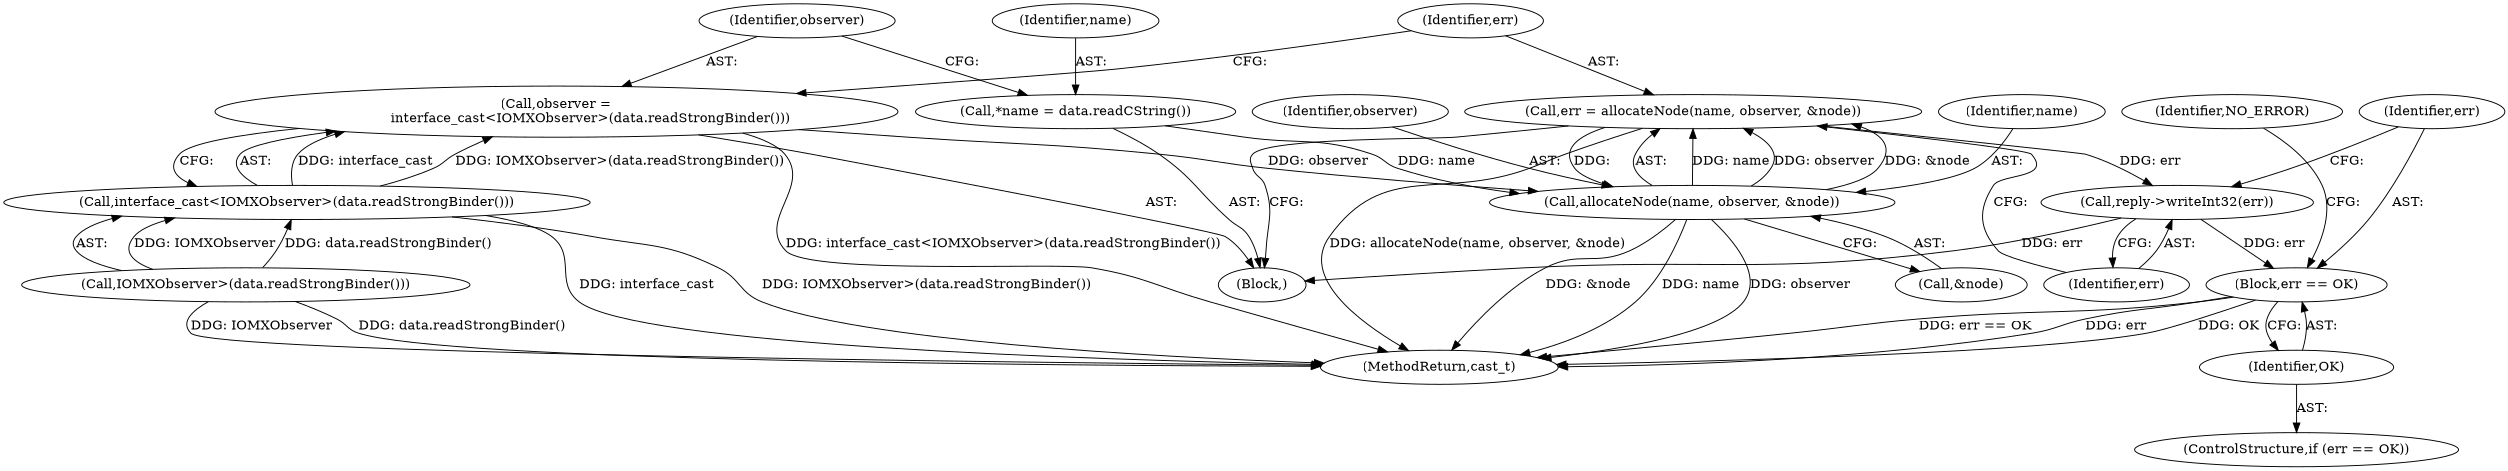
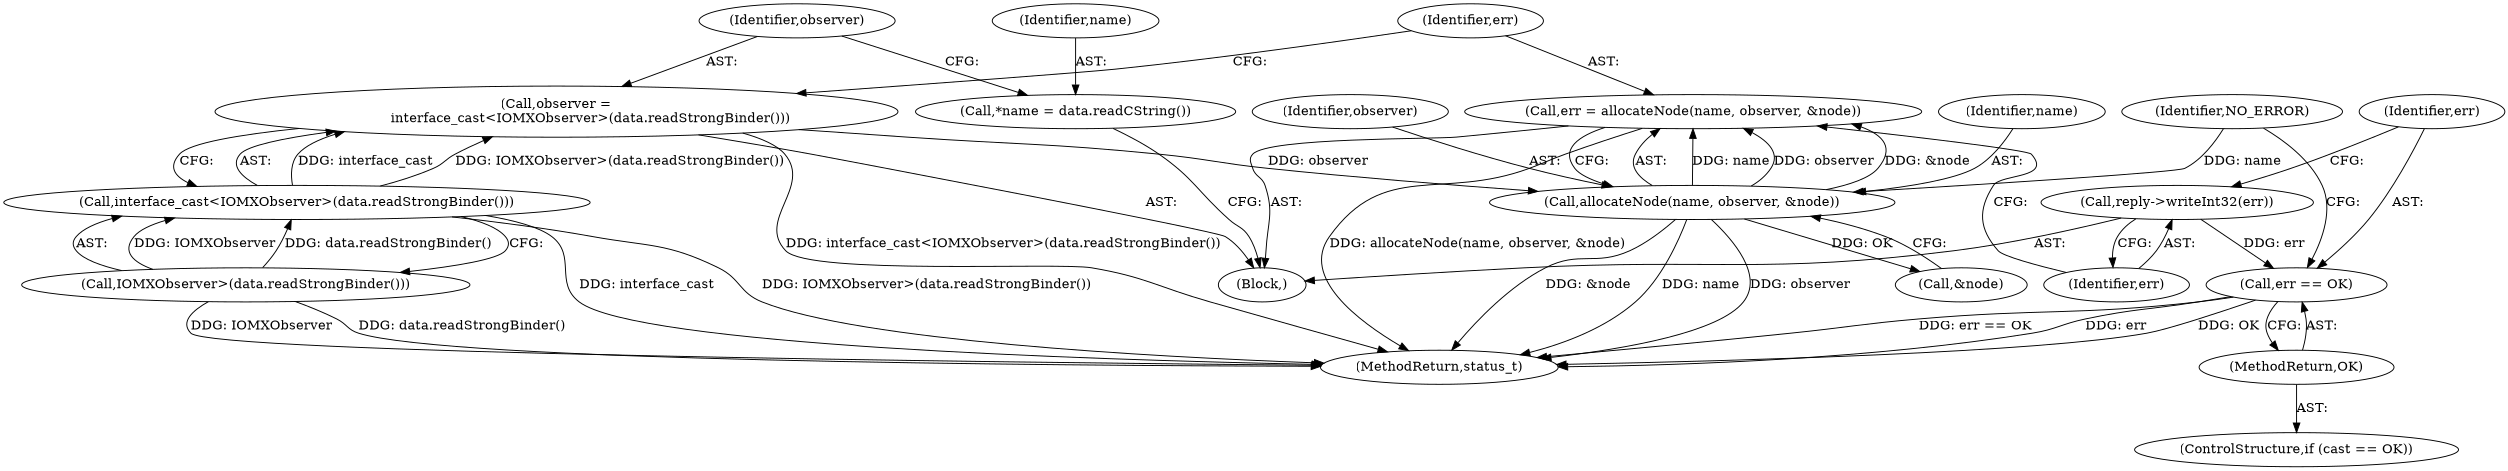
(1349, 148) -> (2052, 180)
(2034, 148) -> none
(1594, 161) -> (1594, 161)
(1247, 202) -> (1247, 202)
(1289, 202) -> (1289, 202)
(1862, 244) -> (1862, 244)
(1932, 244) -> (1932, 244)
(2052, 244) -> (2052, 244)
none -> (490, 258)
(2297, 285) -> (2297, 285)
(1439, 367) -> (1439, 367)
(2297, 367) -> (2297, 367)
(2297, 450) -> (2297, 450)
